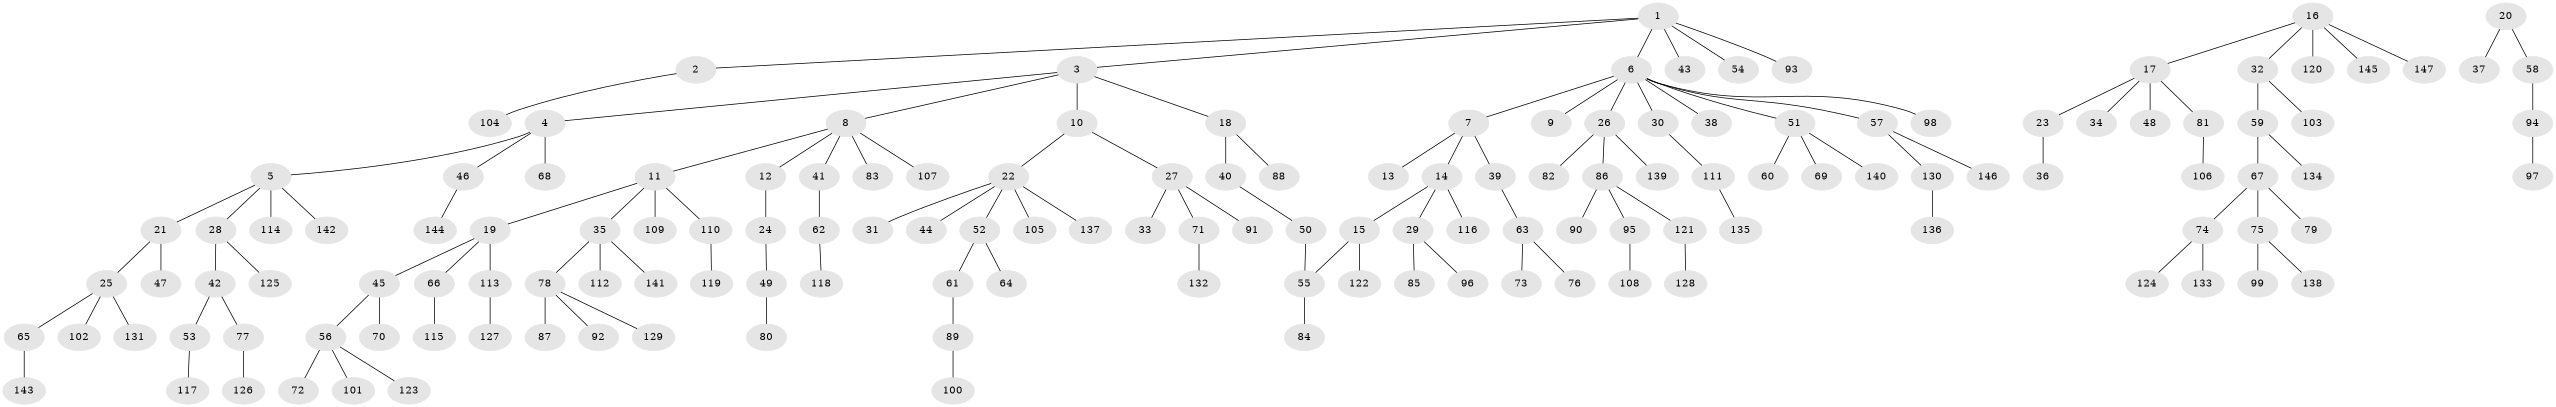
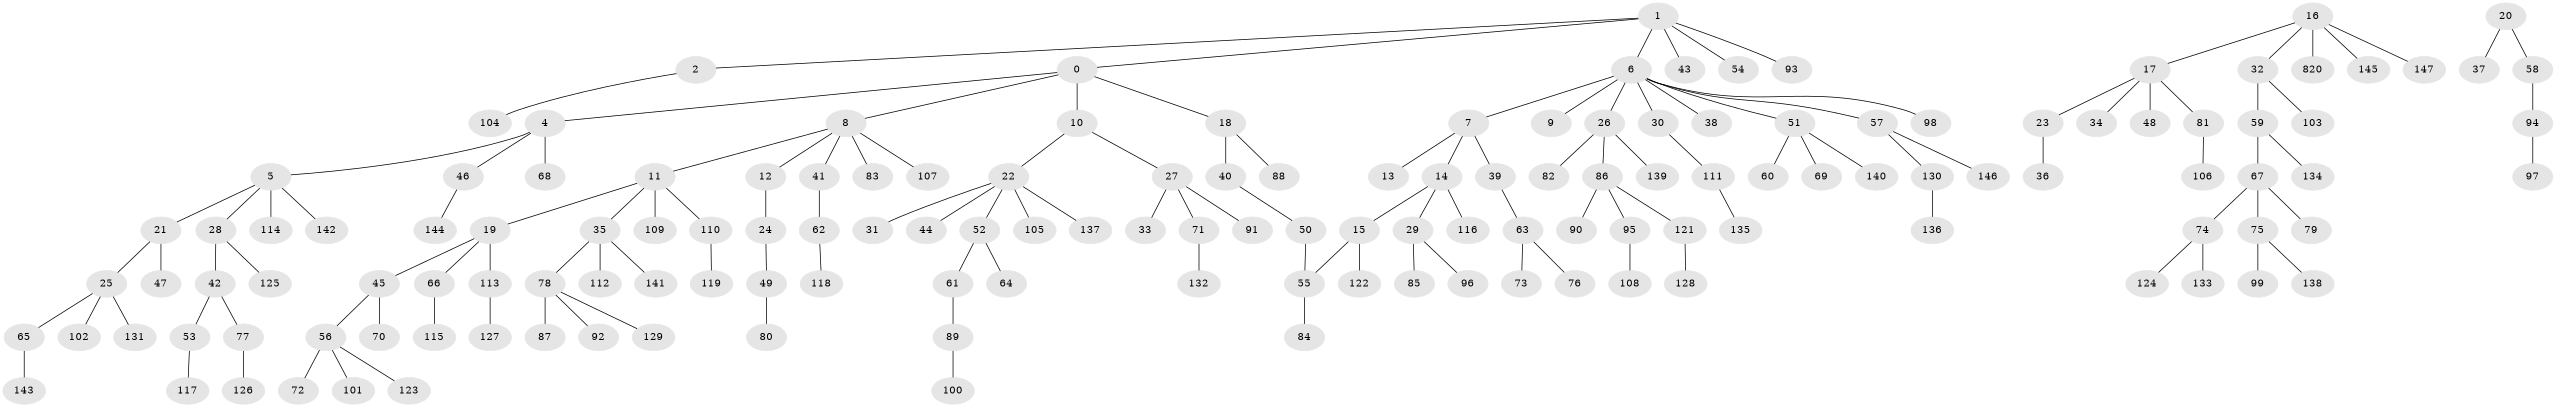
(1077, 70) -> (1077, 70)
(2313, 70) -> (2313, 70)
